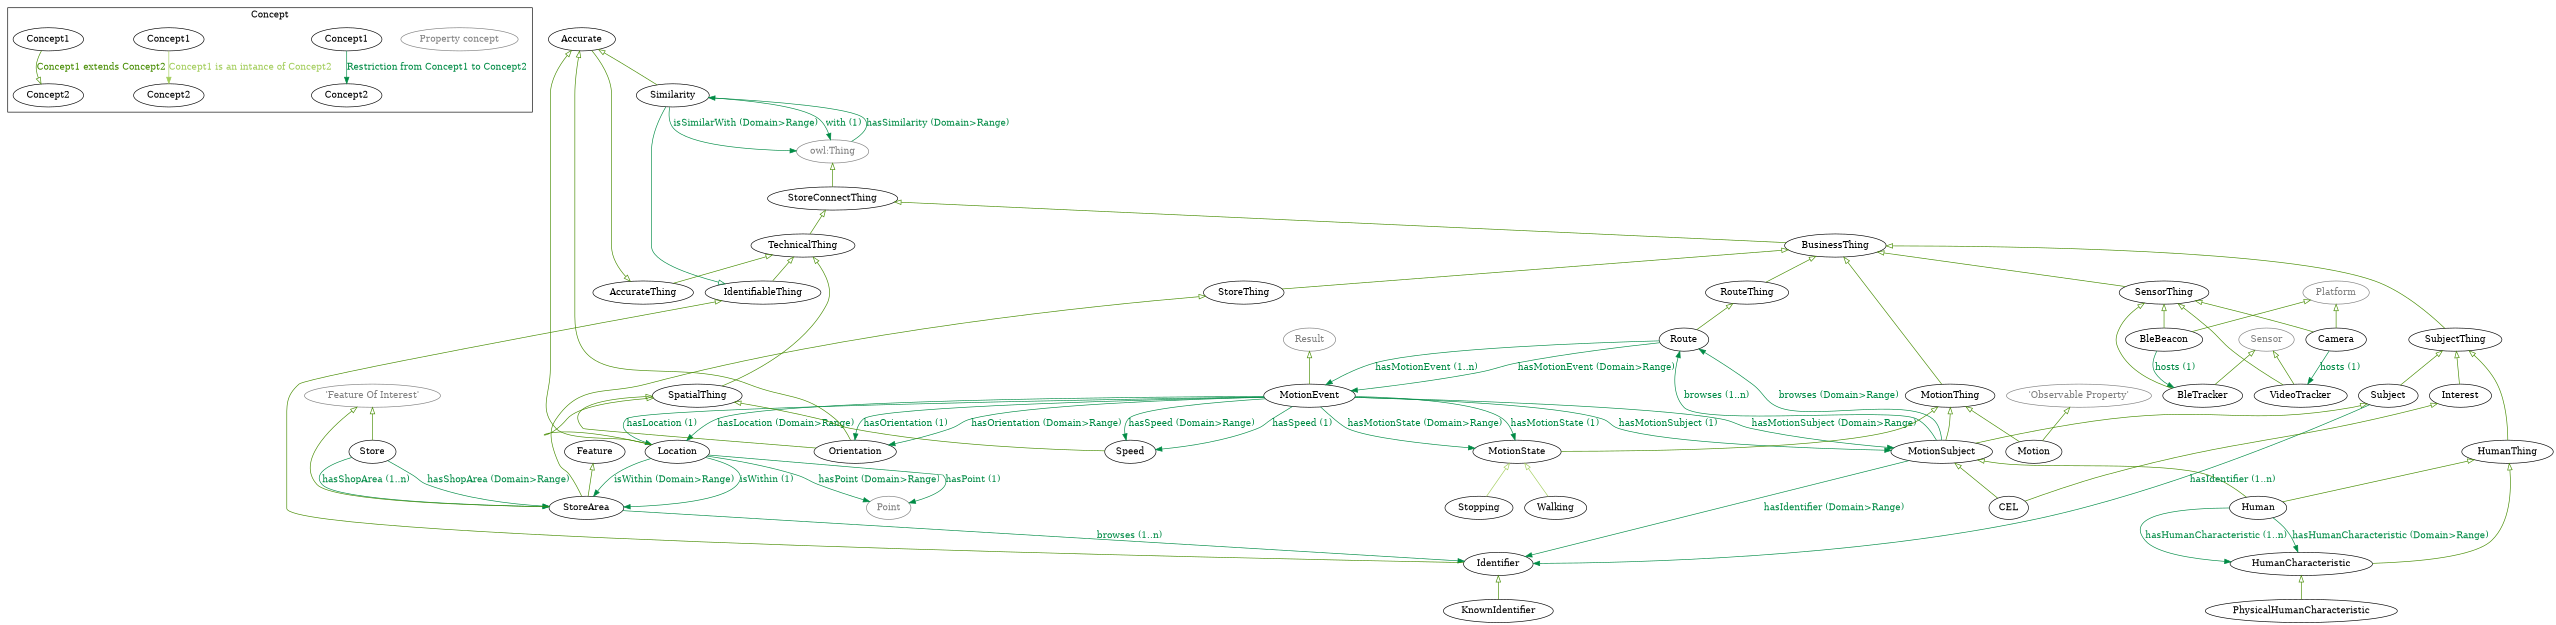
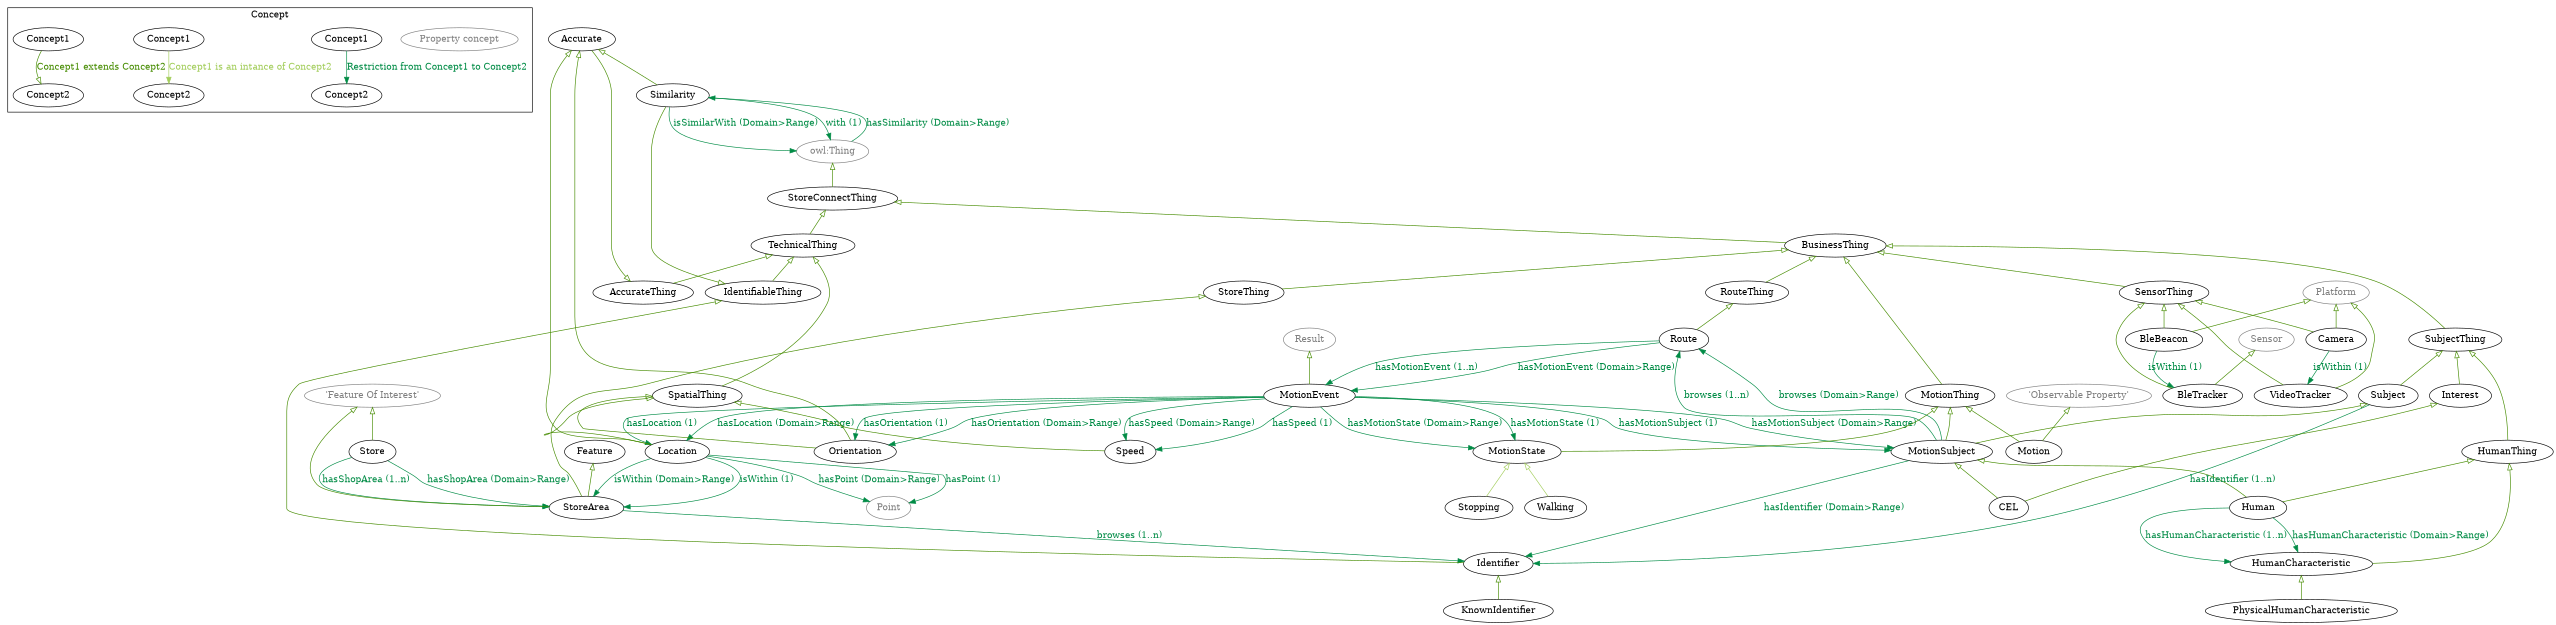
(652, 215) -> (652, 215)
(2175, 368) -> (2175, 368)
(2340, 368) -> (2340, 368)
(2285, 370) -> (2372, 354)
